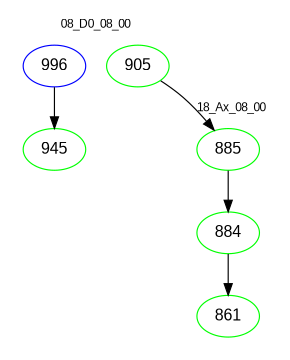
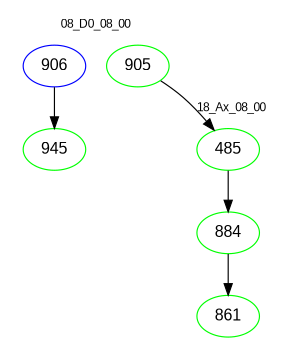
(54, 66) -> (54, 66)
(228, 149) -> (228, 149)
